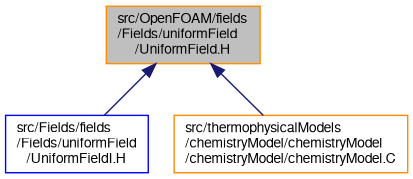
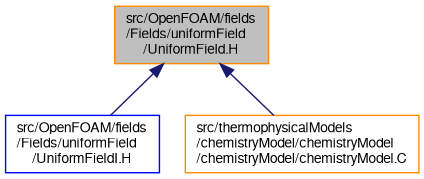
(77, 144) -> (83, 144)
